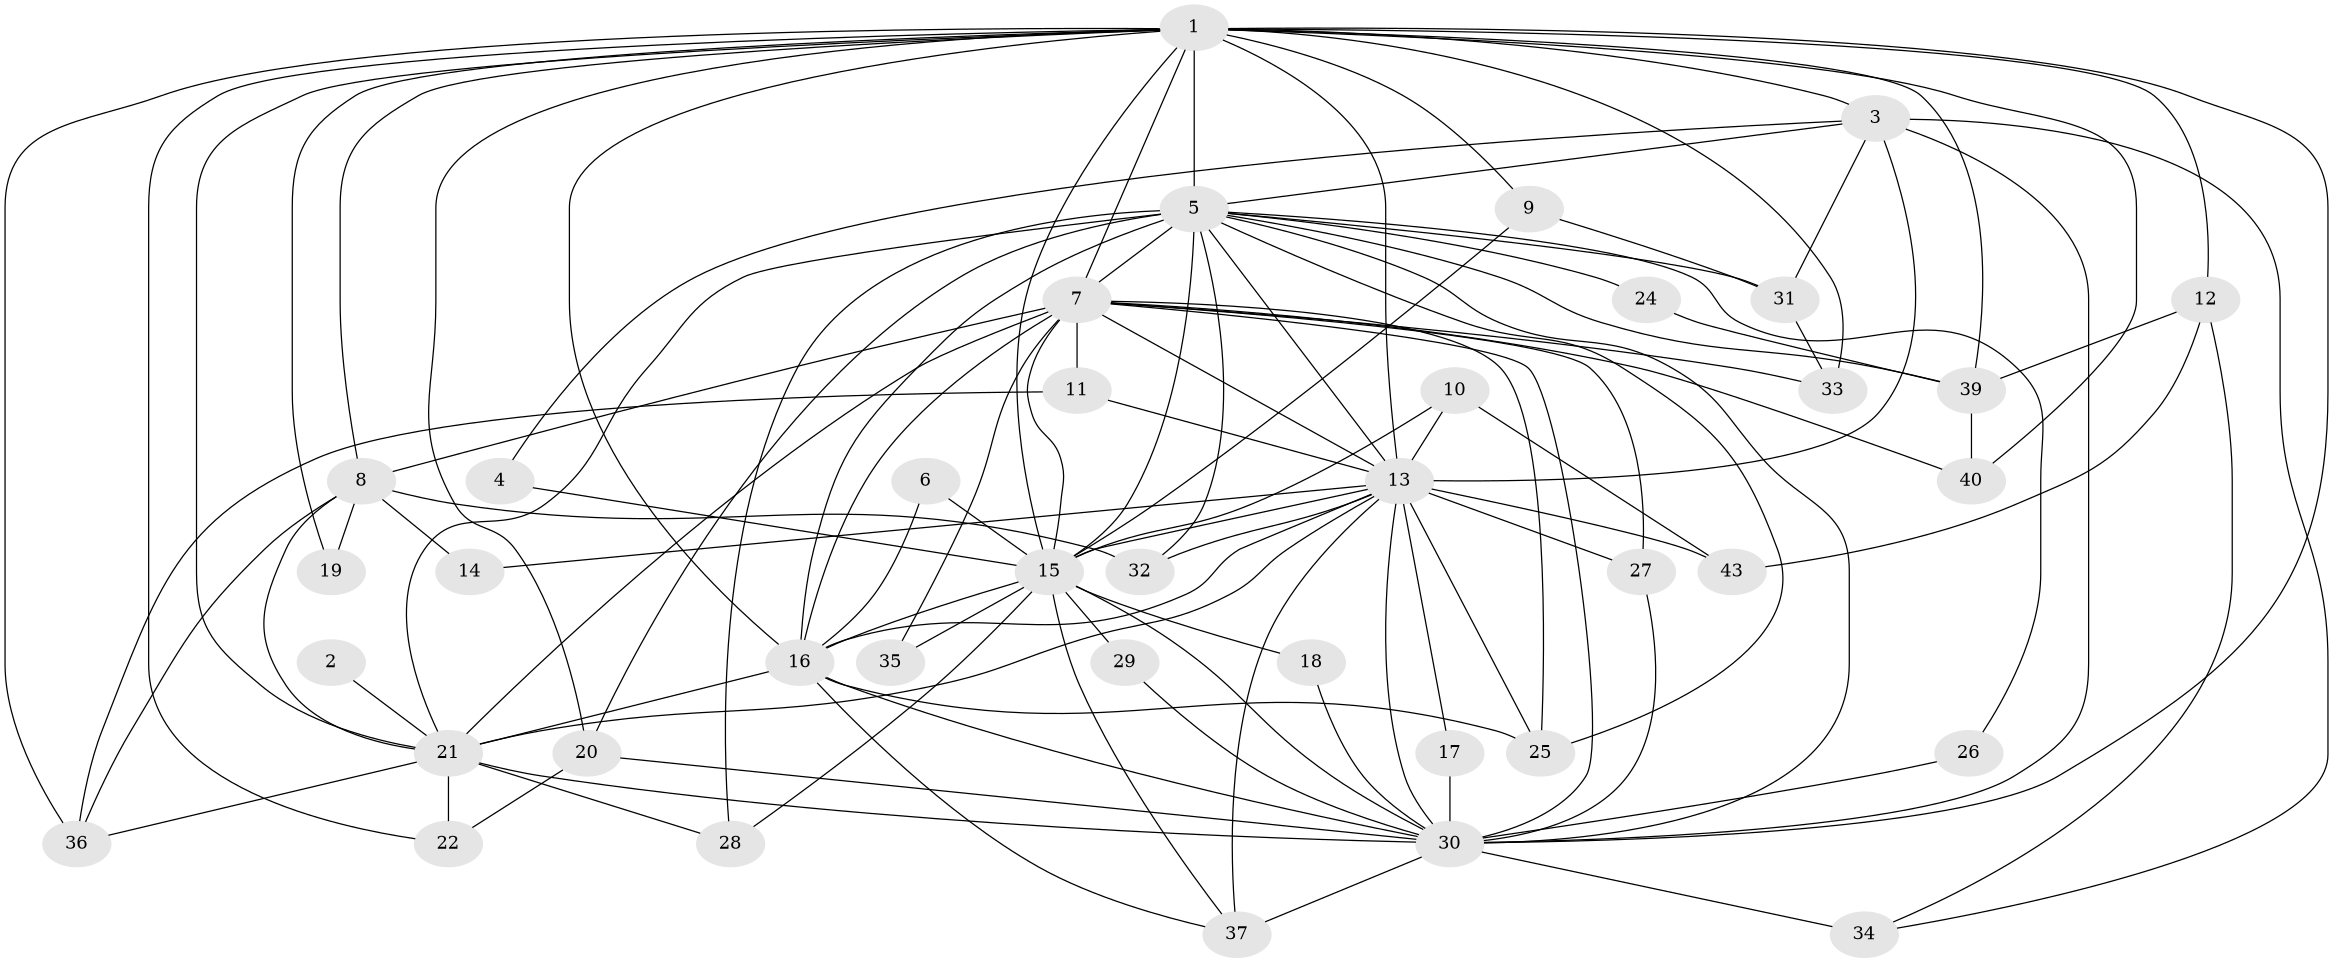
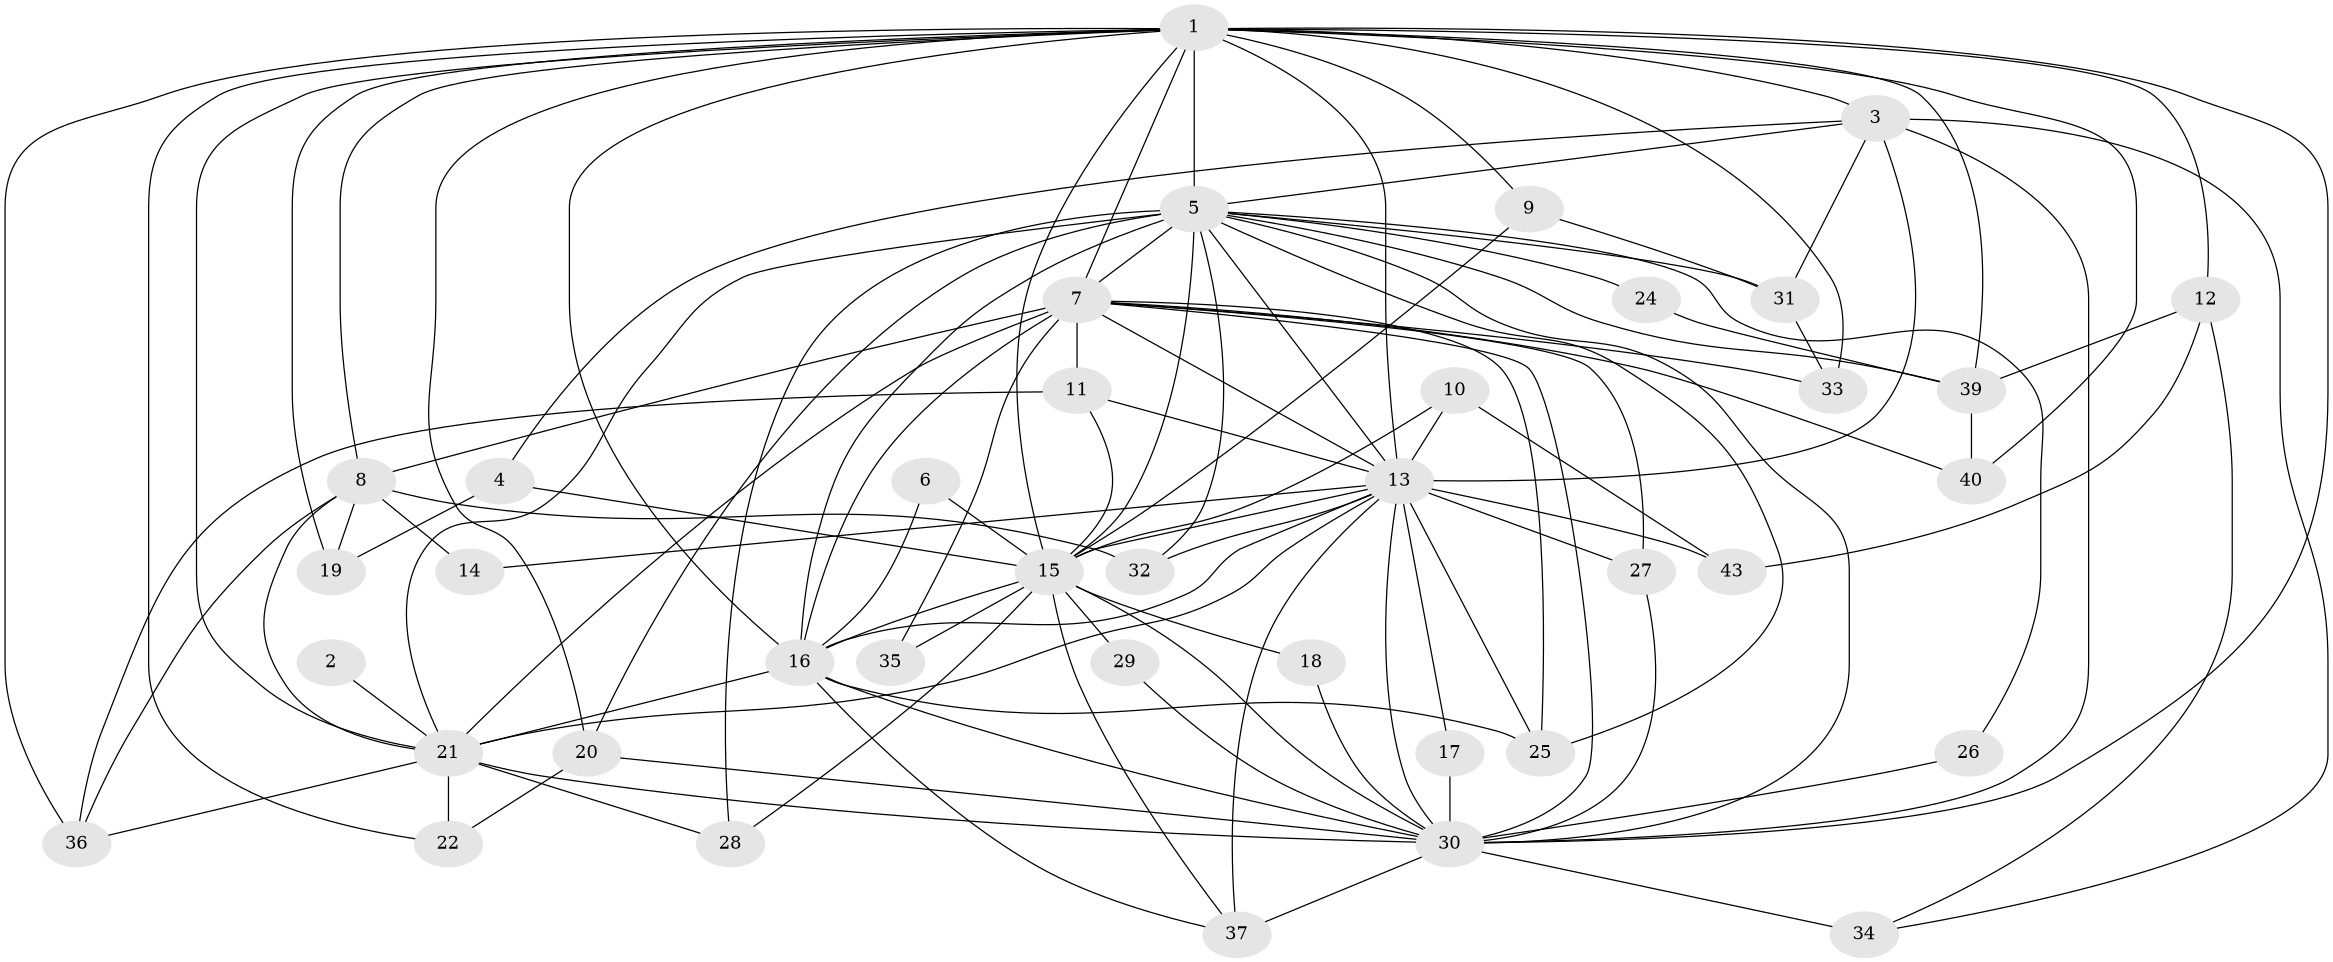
(1043, 432) -> (1112, 487)
none -> (425, 522)
